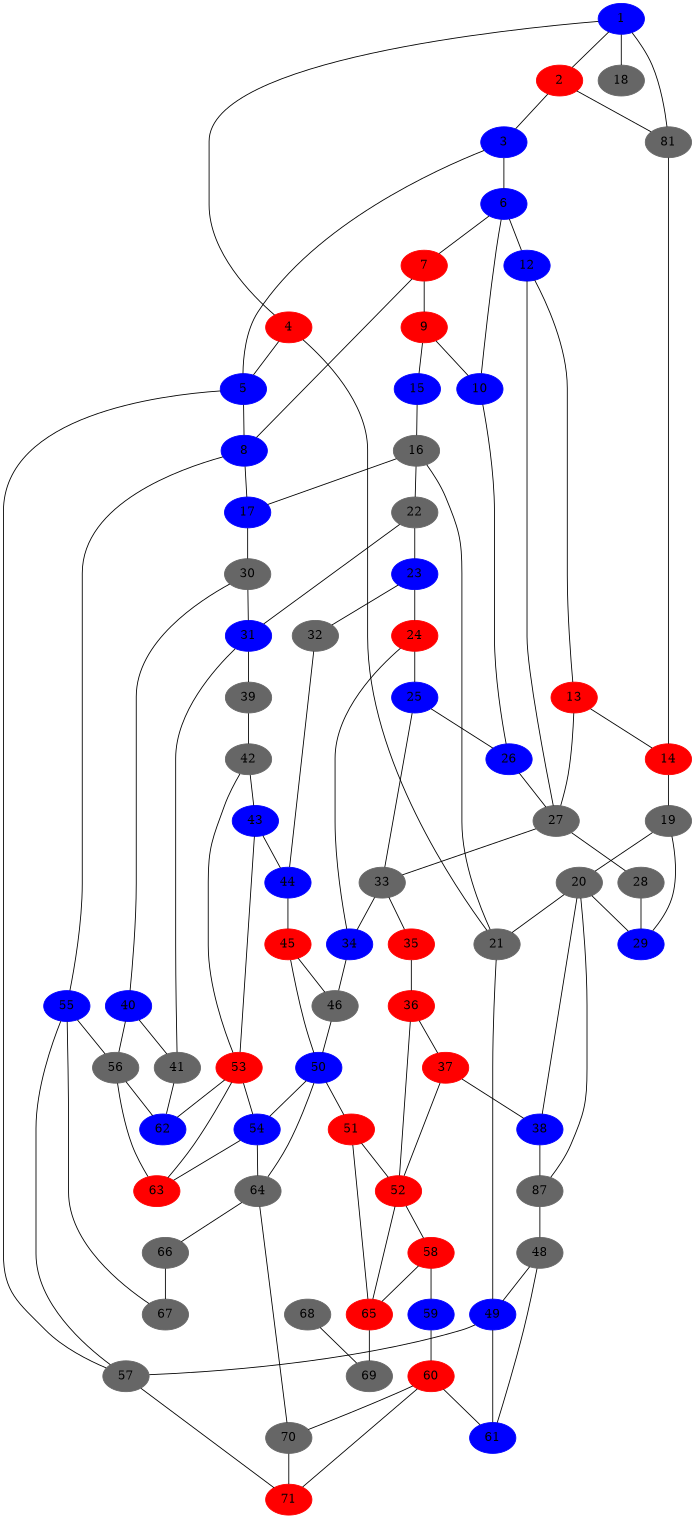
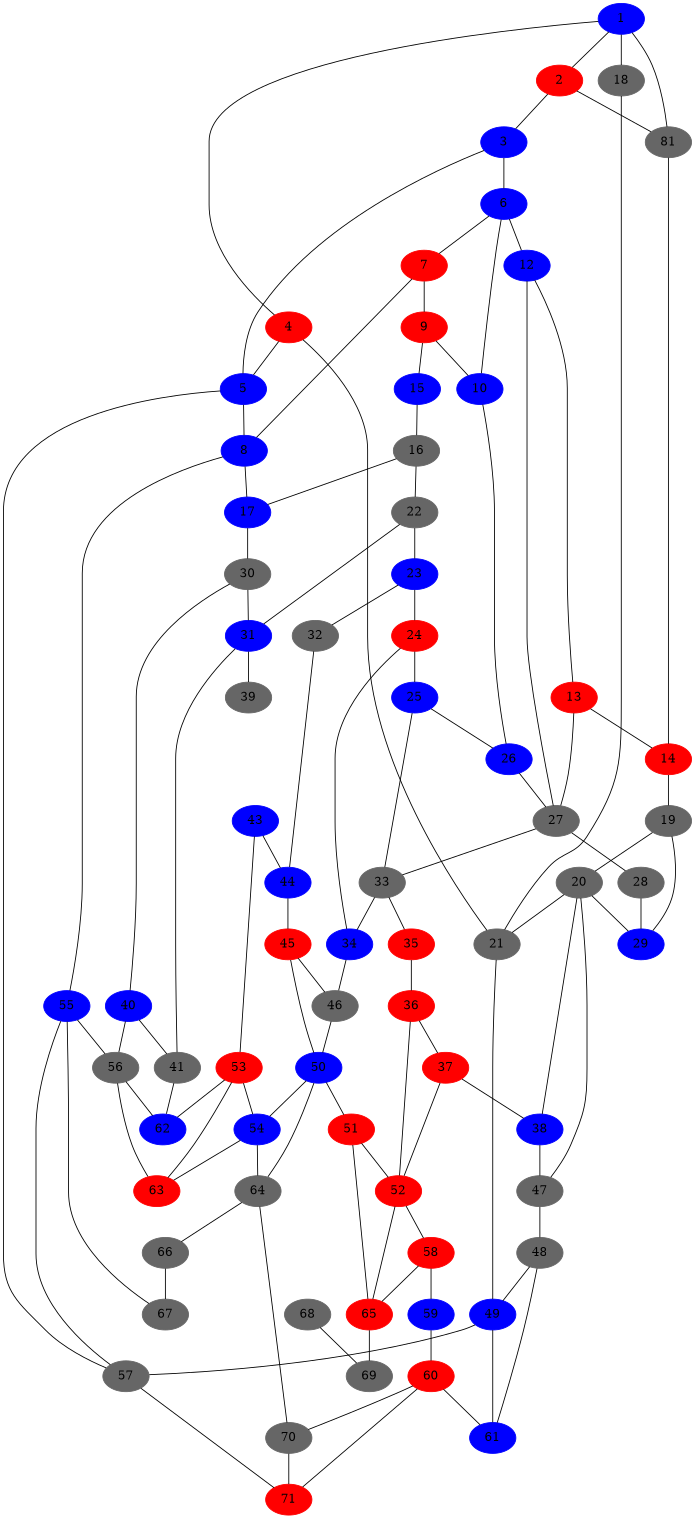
(462, 695) -> (621, 533)
(249, 759) -> none
(540, 1191) -> (540, 1191)
